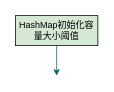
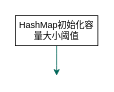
(57, 30) -> (57, 30)
